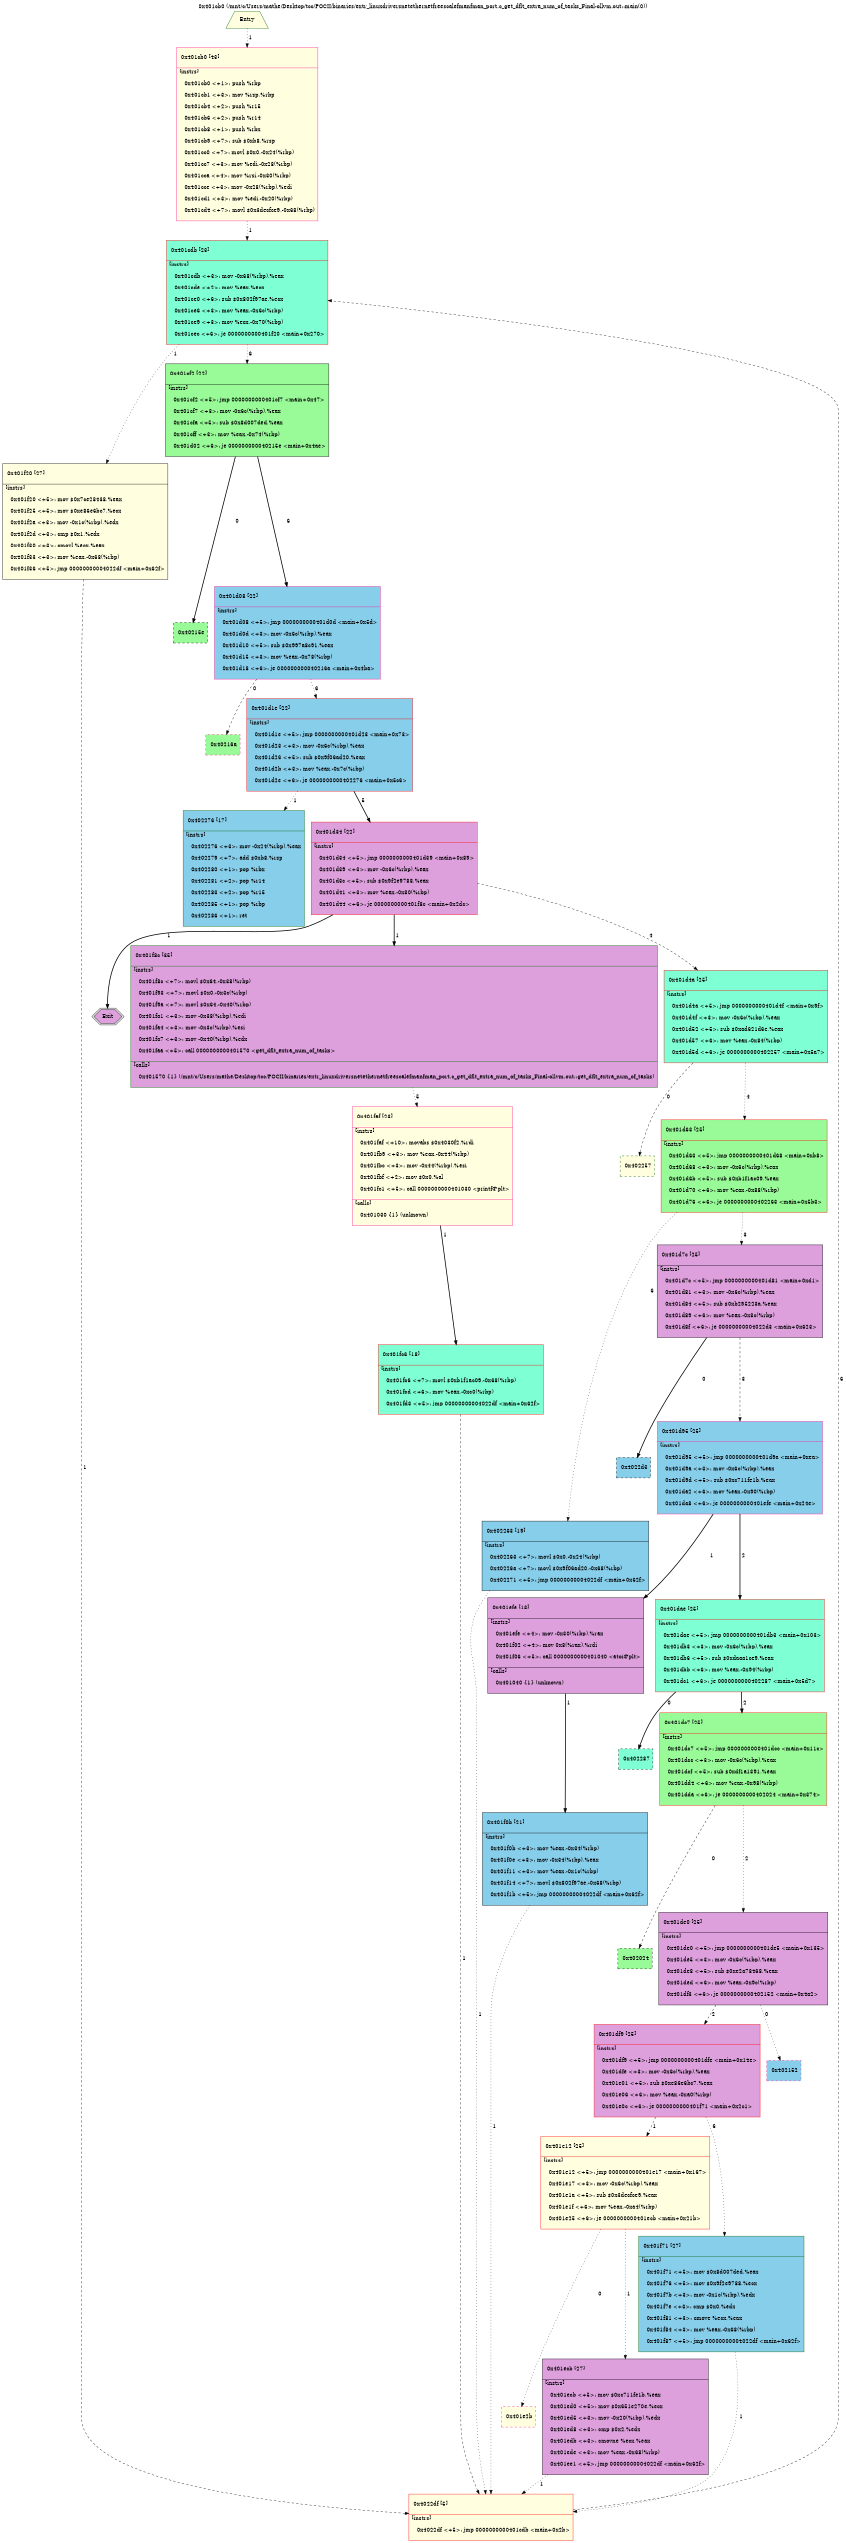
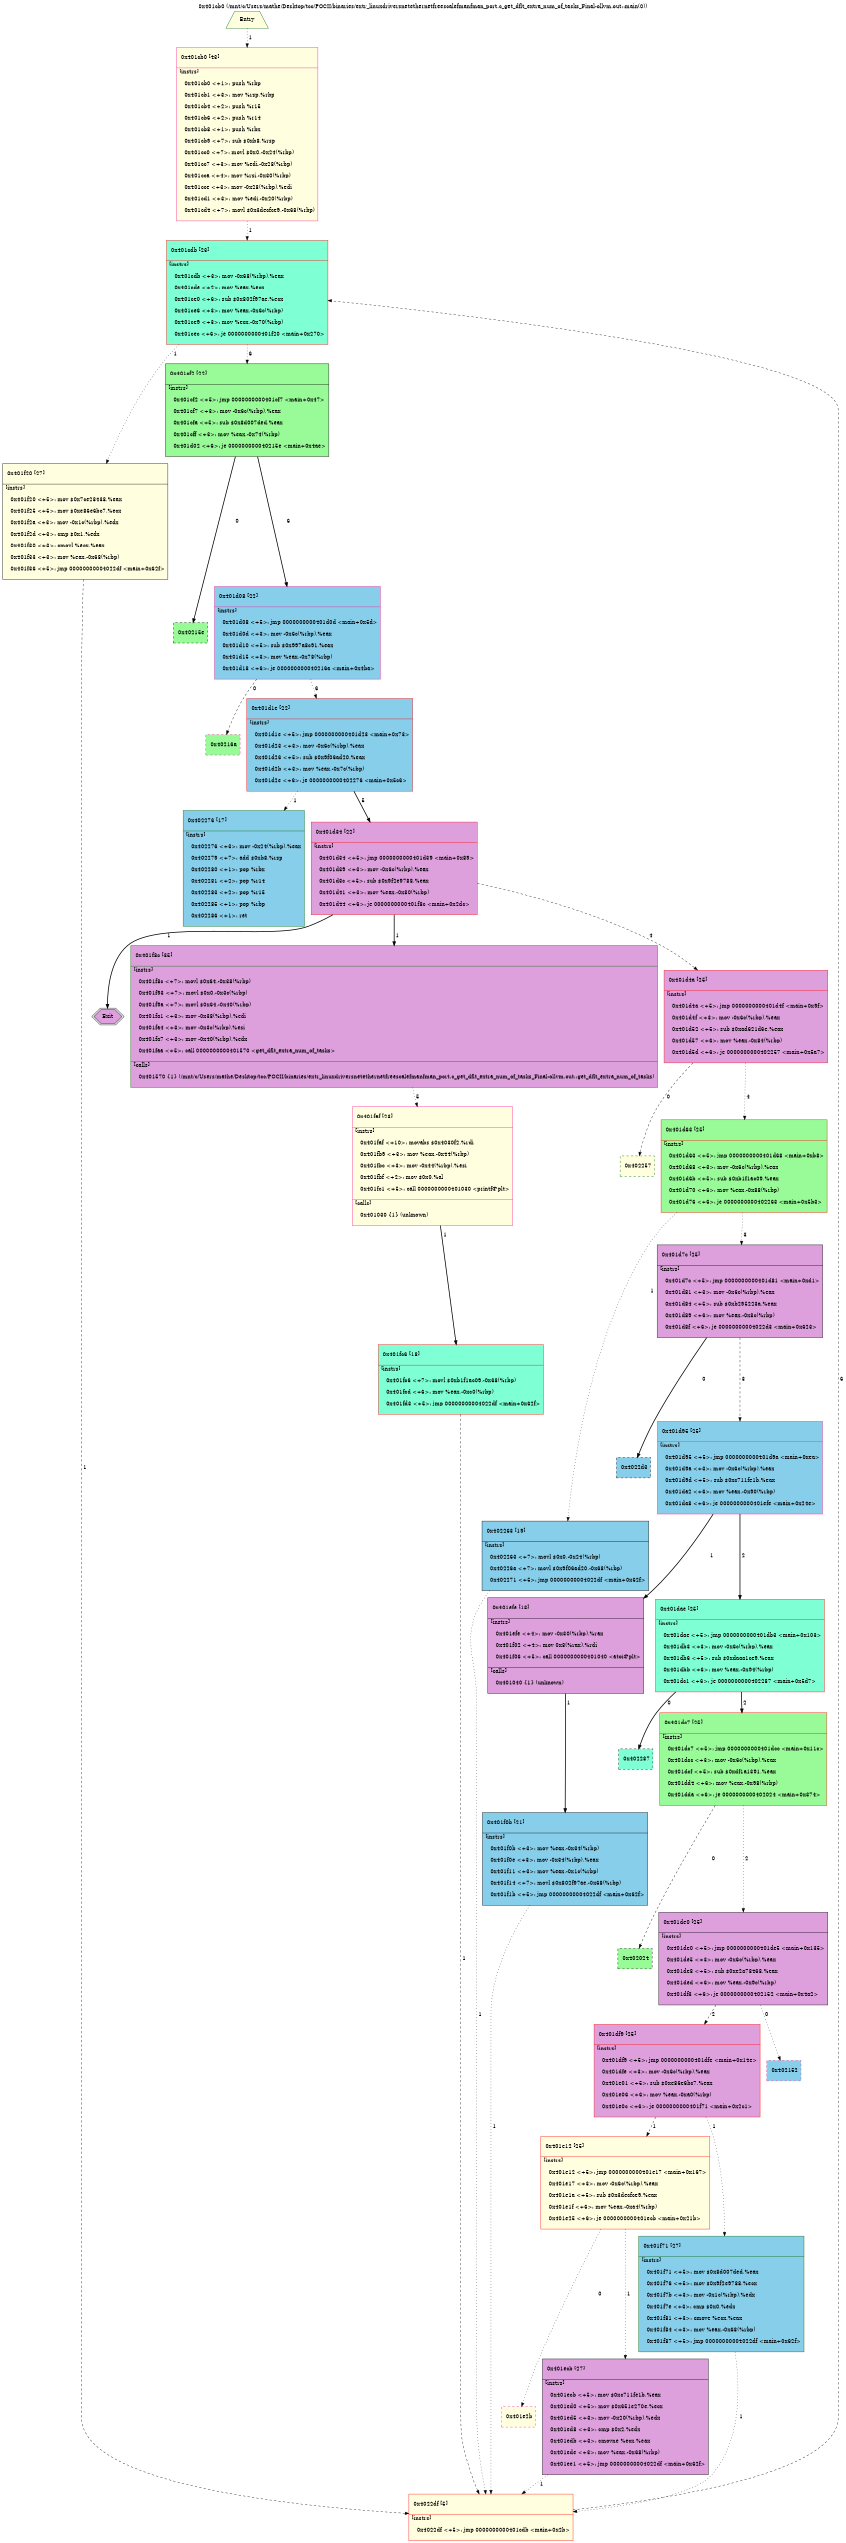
(746, 1017) -> (746, 1017)
(651, 1291) -> (651, 1291)
(714, 2127) -> (714, 2127)
